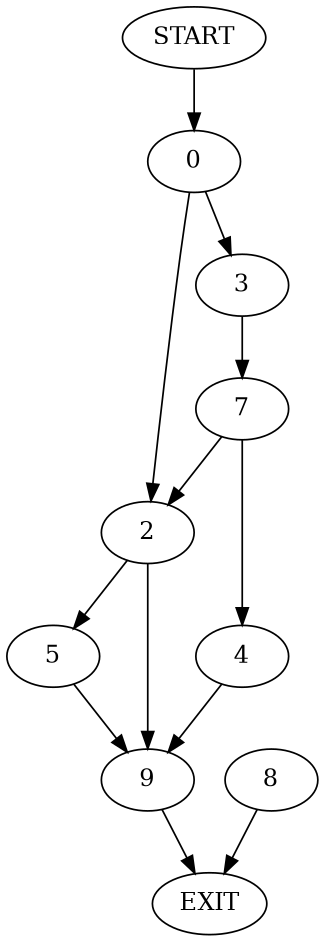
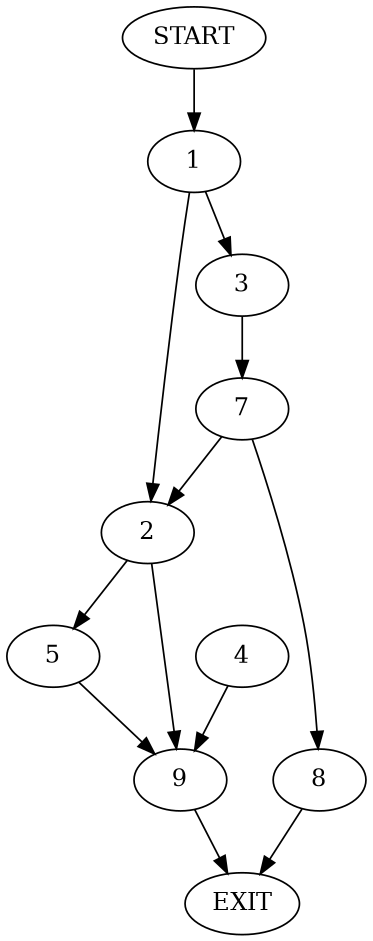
(194, 161) -> (194, 161)
(242, 524) -> (295, 583)
